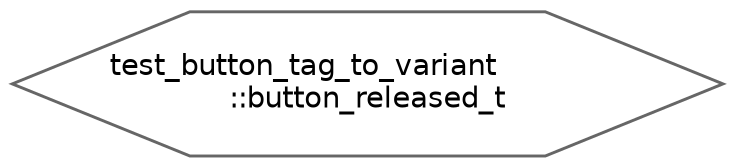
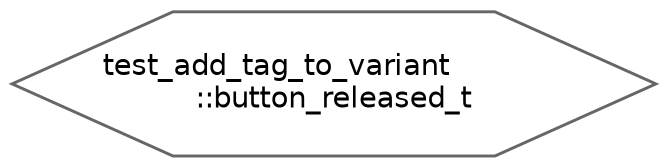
(368, 84) -> (334, 84)
